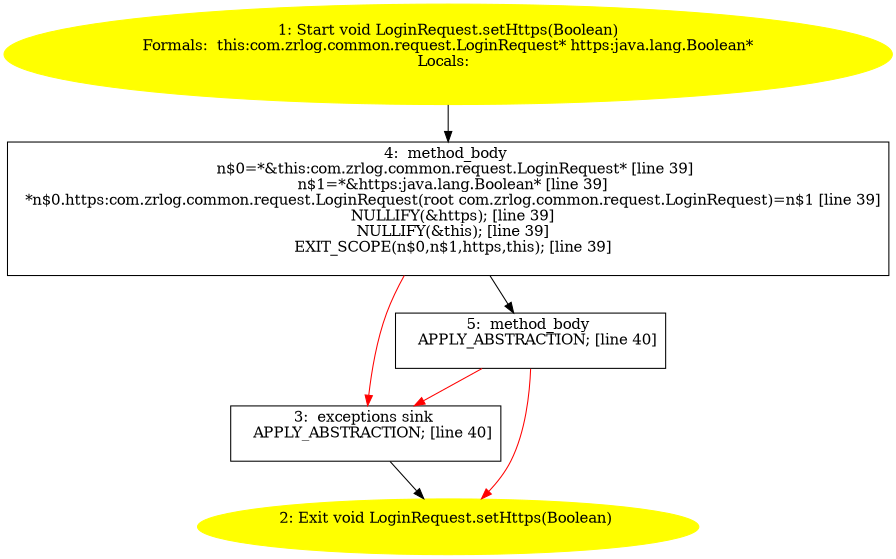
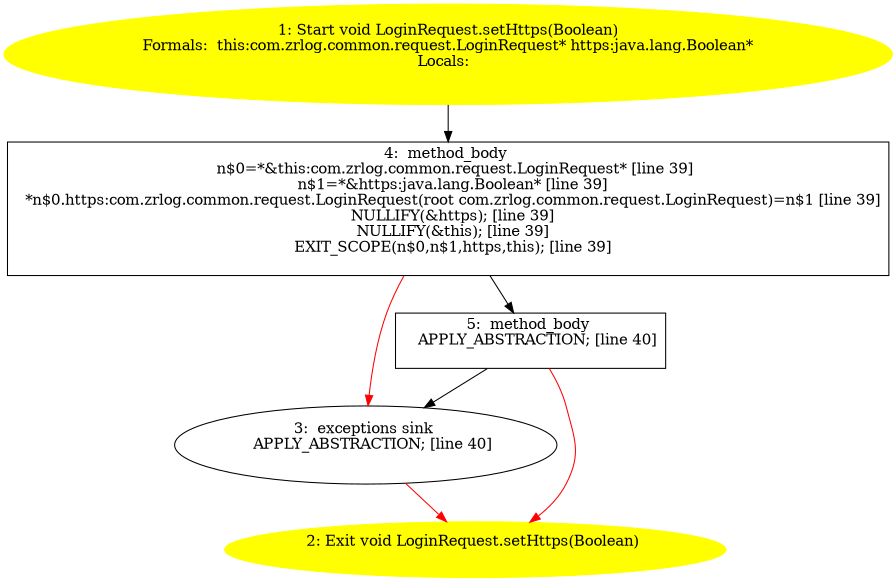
(453, 385) -> (460, 385)
(366, 434) -> (366, 445)
(403, 476) -> (422, 499)
